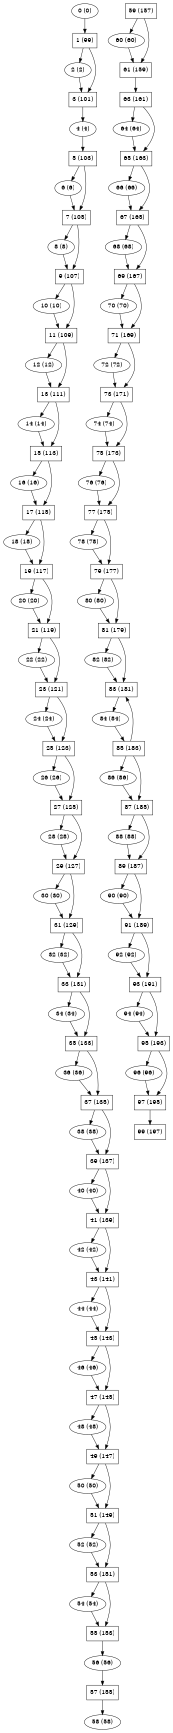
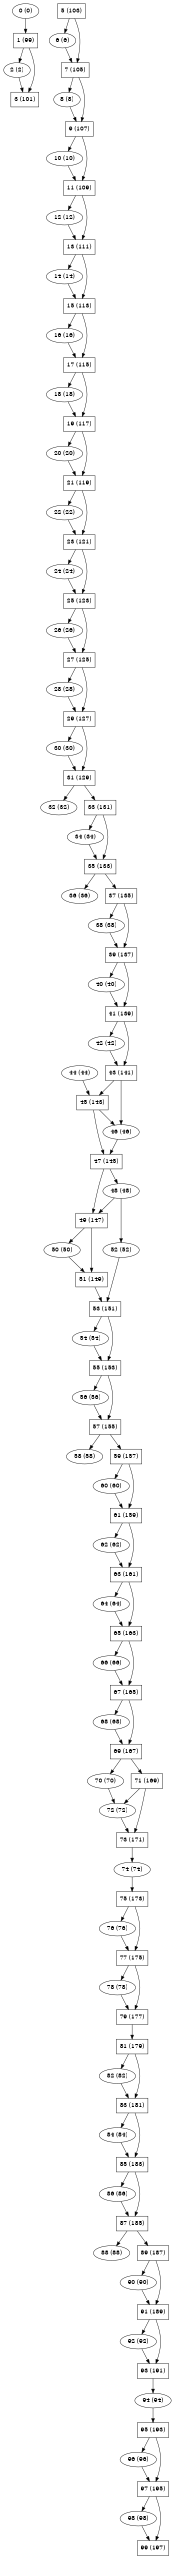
(83, 129) -> none
(121, 319) -> (111, 1794)
(127, 423) -> none
(96, 601) -> none
(133, 721) -> (140, 2133)
(128, 850) -> none
(65, 968) -> none
(157, 1011) -> none
(84, 1086) -> none
(96, 1292) -> (121, 1100)
none -> (113, 1396)
none -> (114, 1440)
(96, 1528) -> (121, 1218)
none -> (111, 1545)
none -> (138, 2519)
